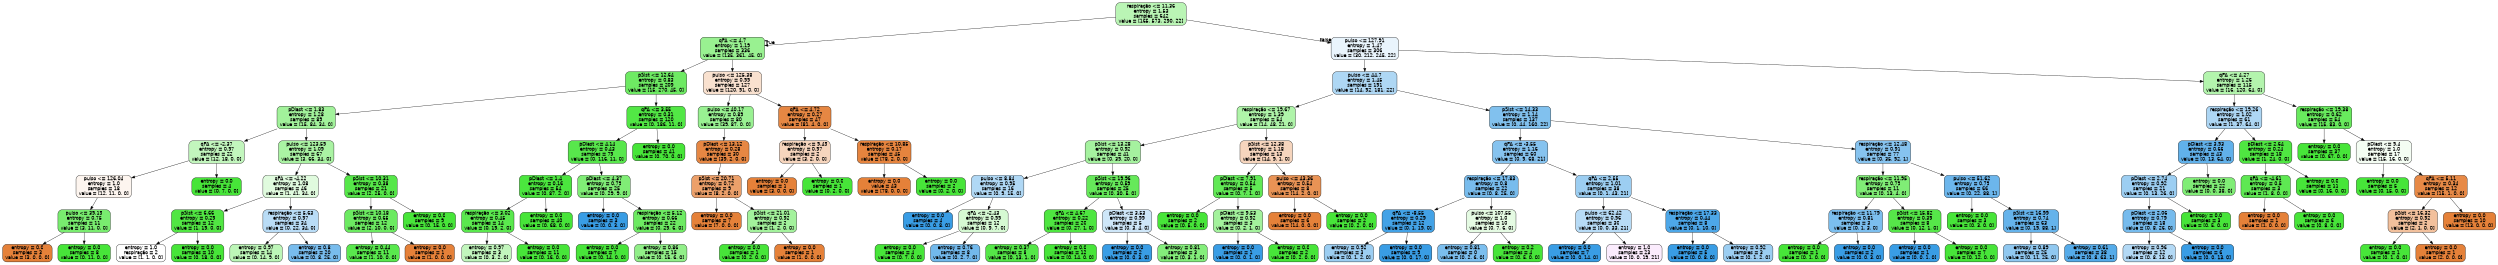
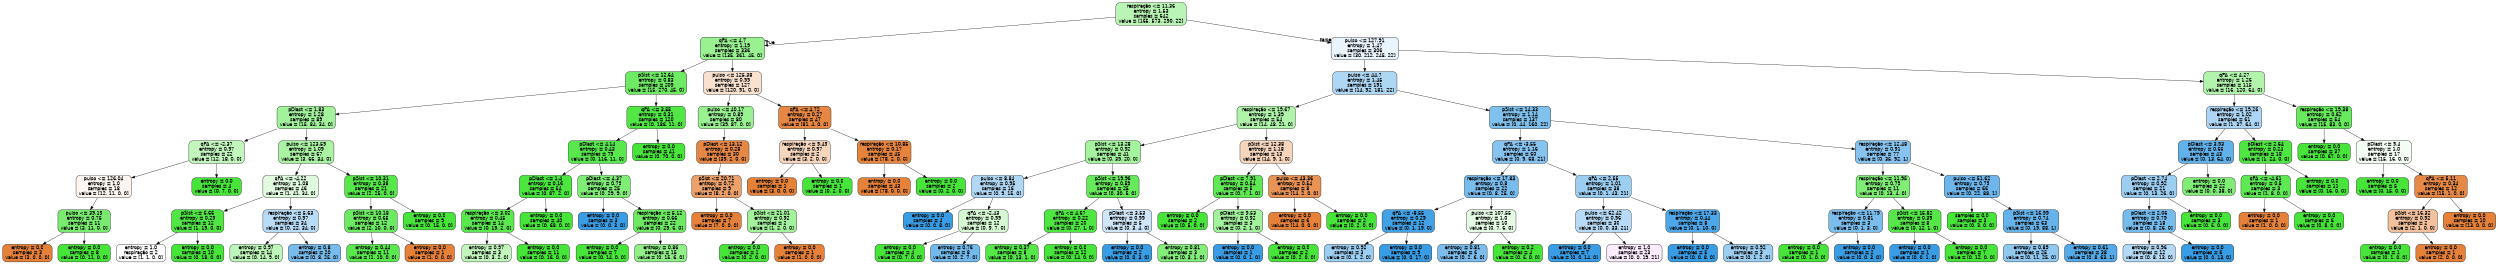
(884, 187) -> (884, 187)
(1972, 221) -> (1972, 221)
(1462, 253) -> (1462, 253)
